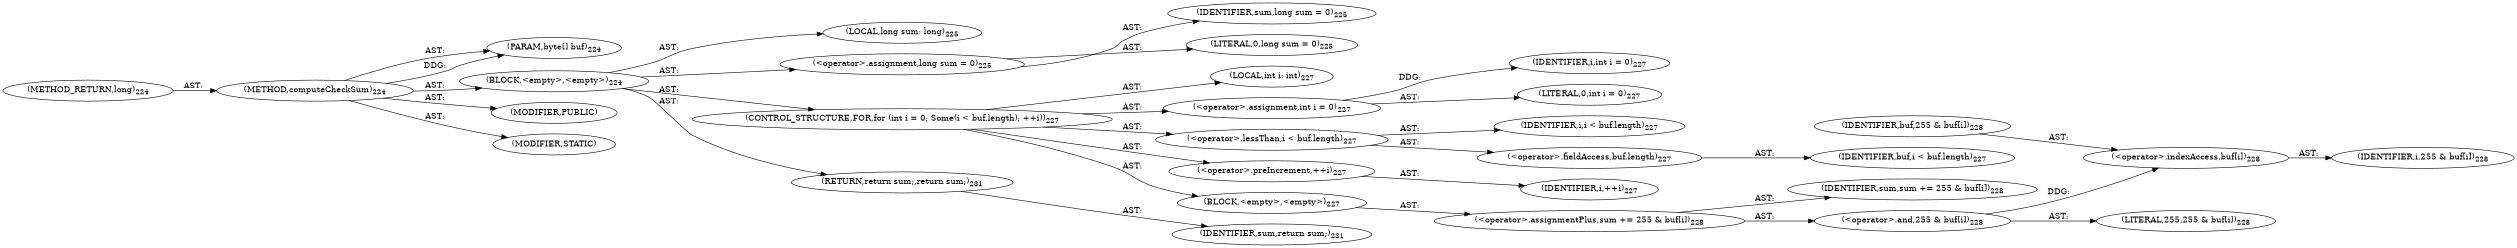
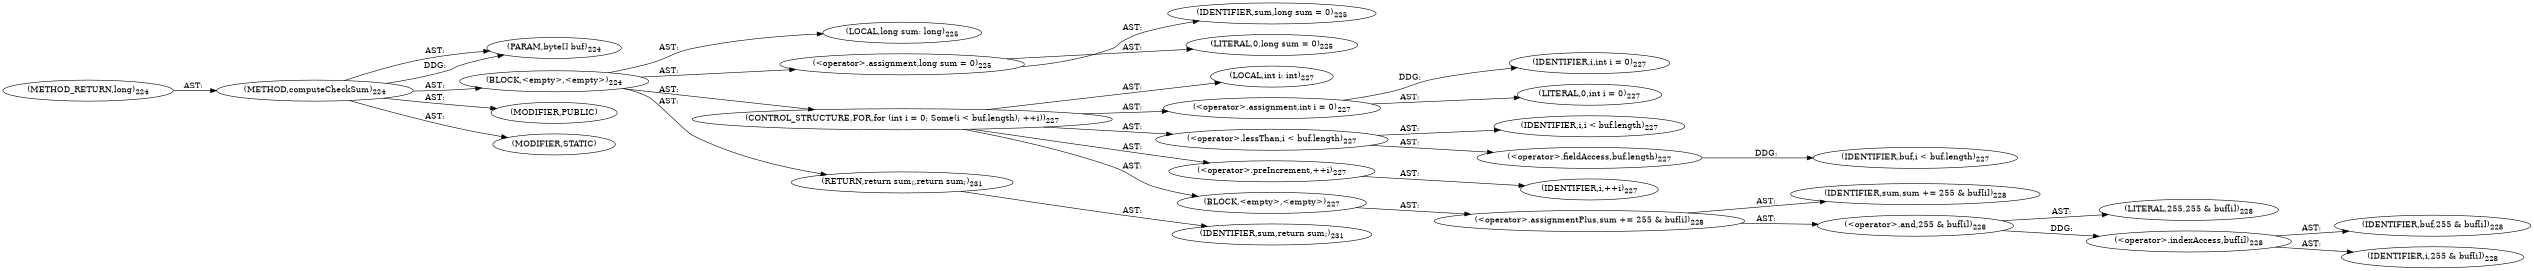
(2045, 142) -> (2309, 234)
(1766, 153) -> (1768, 153)
